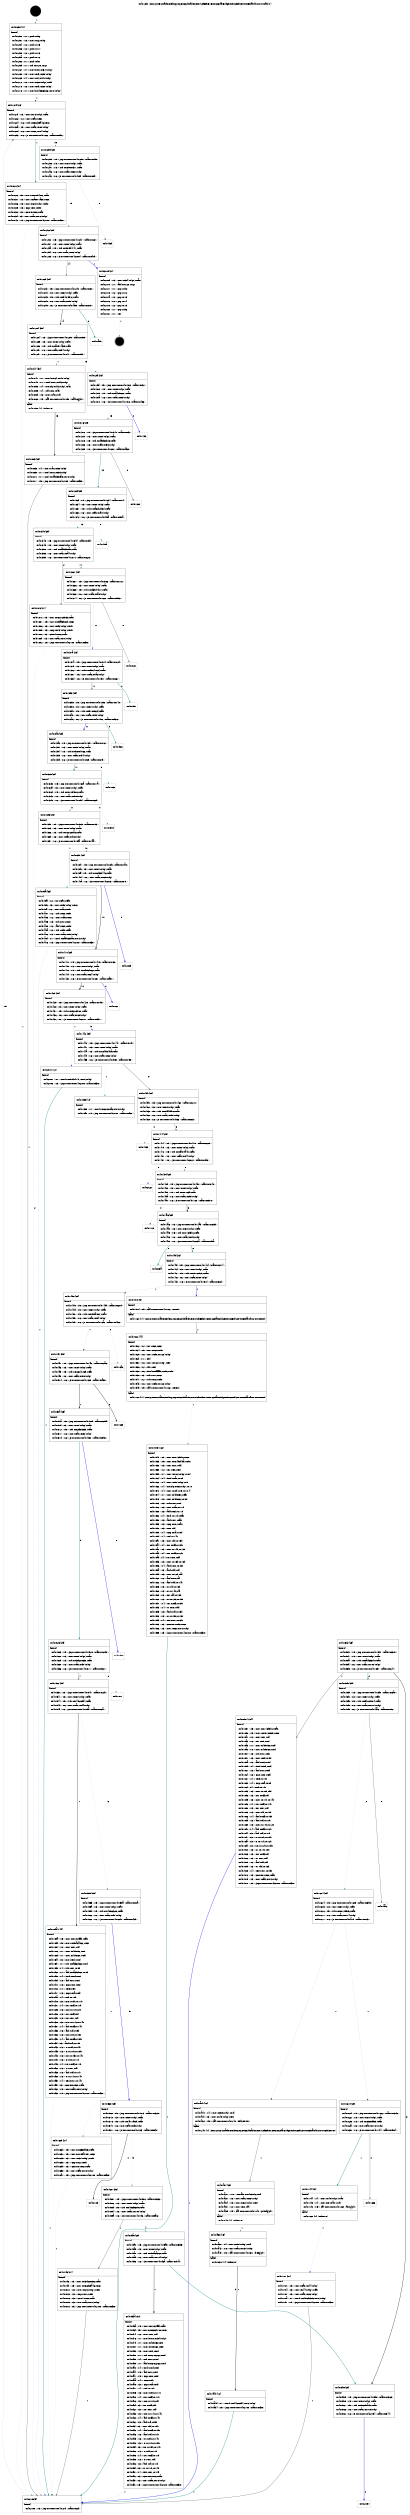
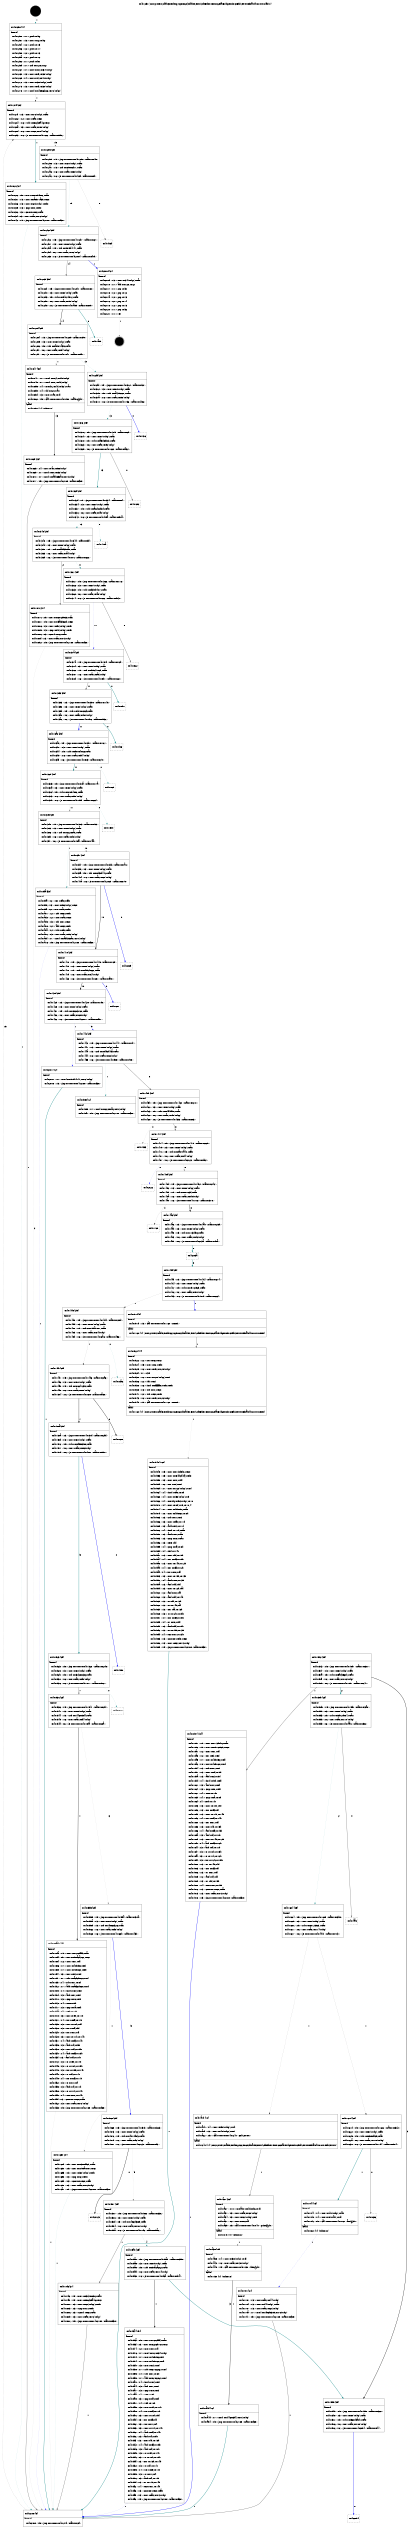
(192, 1248) -> (192, 1262)
